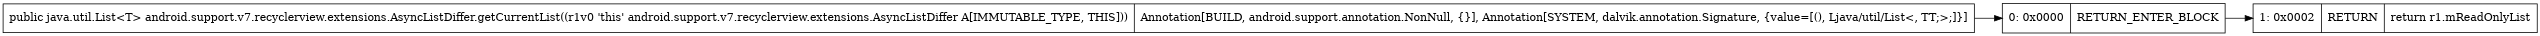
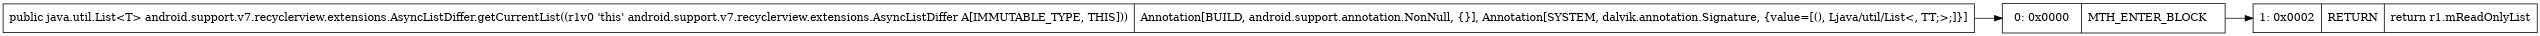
(2148, 18) -> (2147, 18)
